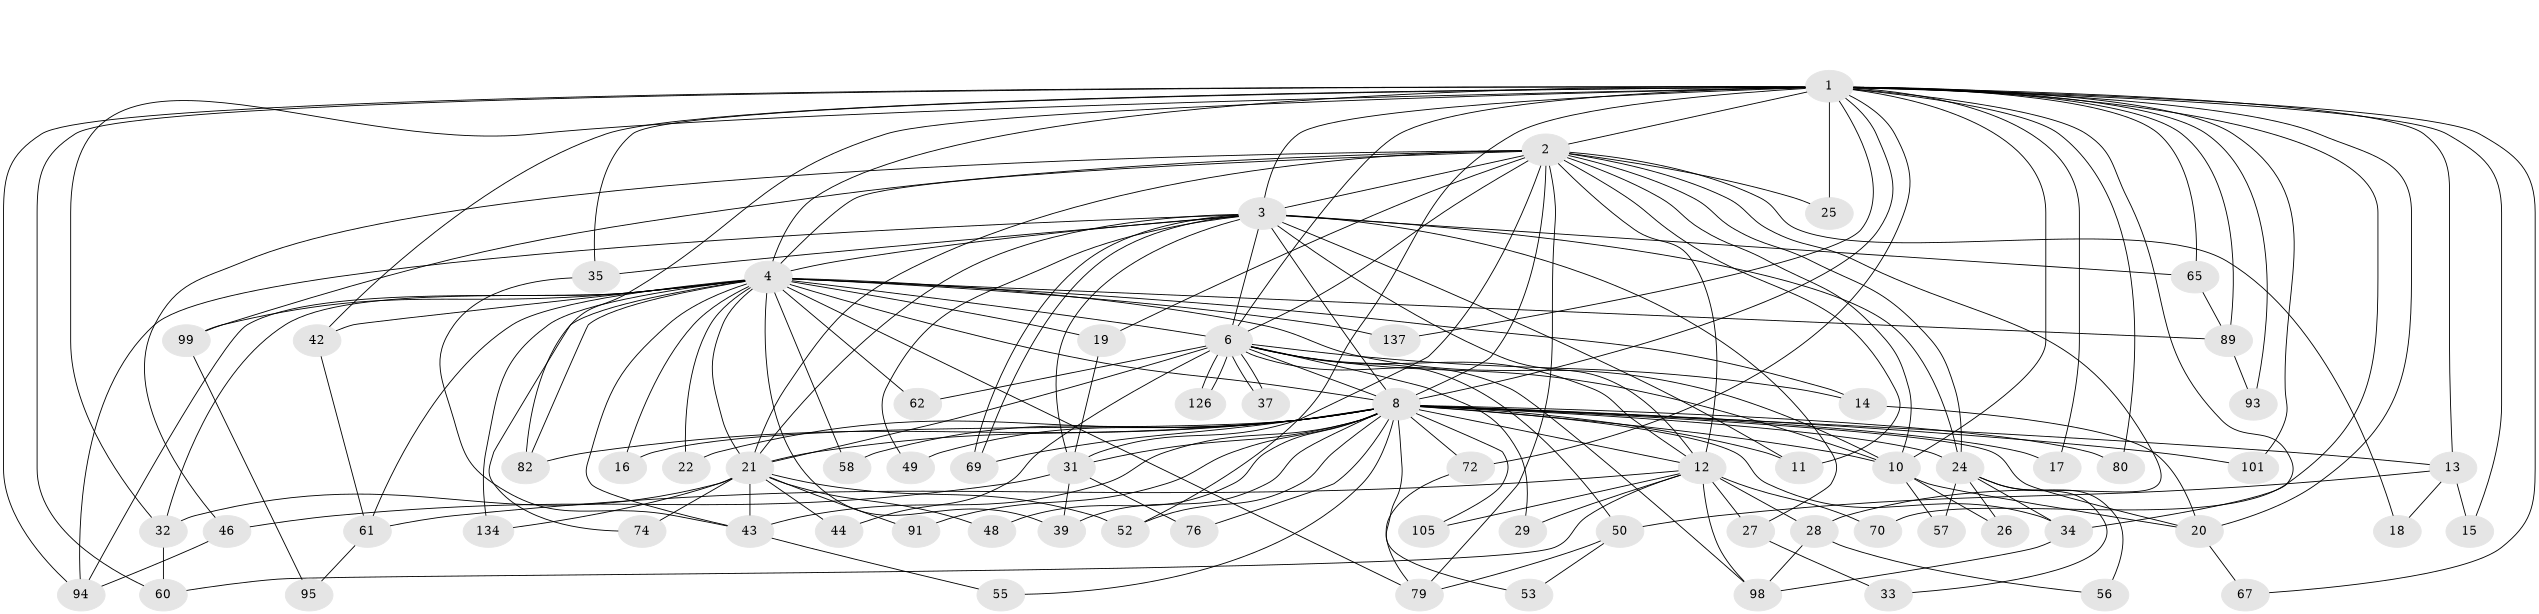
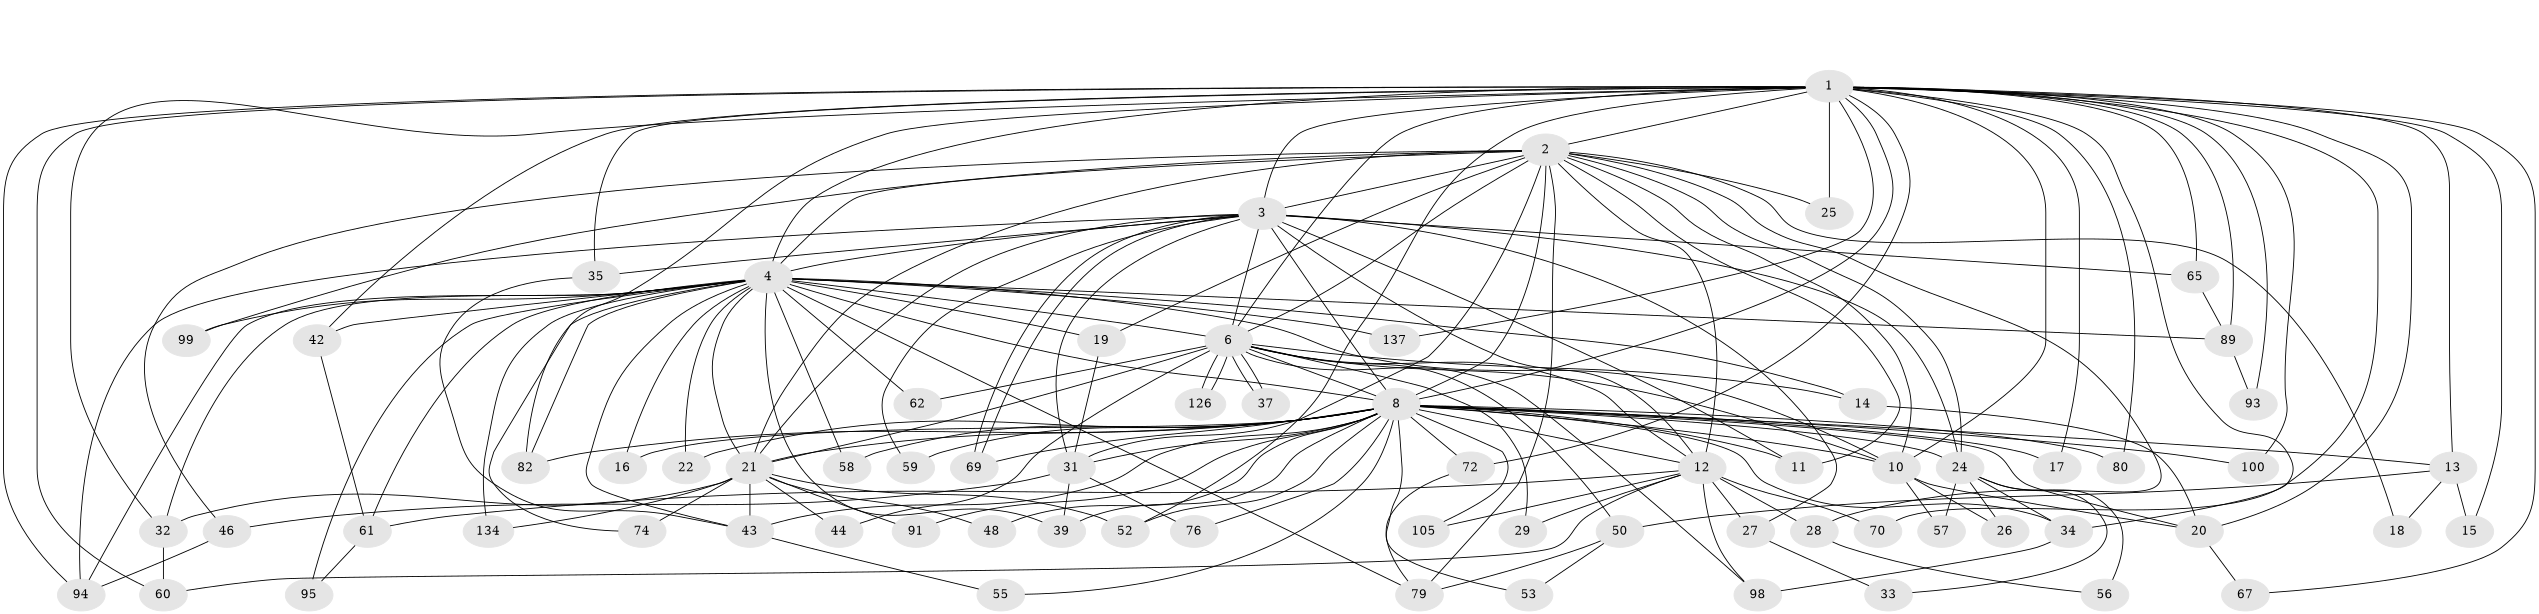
(248, 468) -> (460, 333)
(911, 468) -> (911, 468)
(2253, 468) -> (2253, 468)
(1786, 563) -> none
